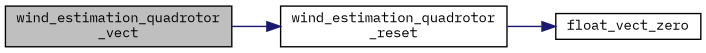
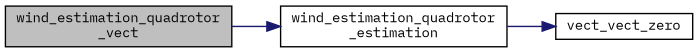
(394, 26) -> (394, 26)
(628, 26) -> (624, 26)
